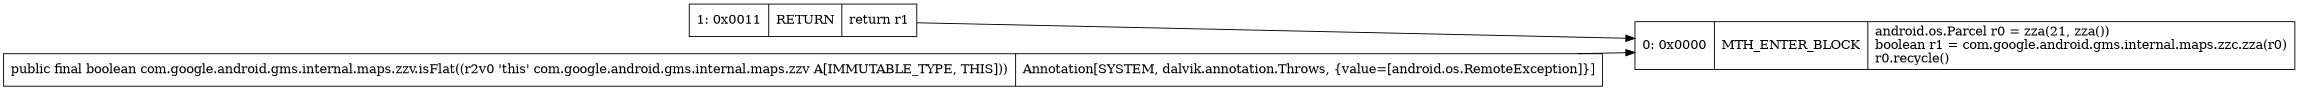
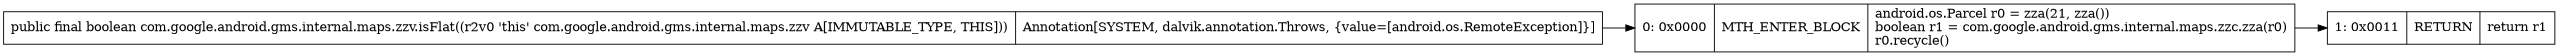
(1271, 30) -> (2307, 28)
